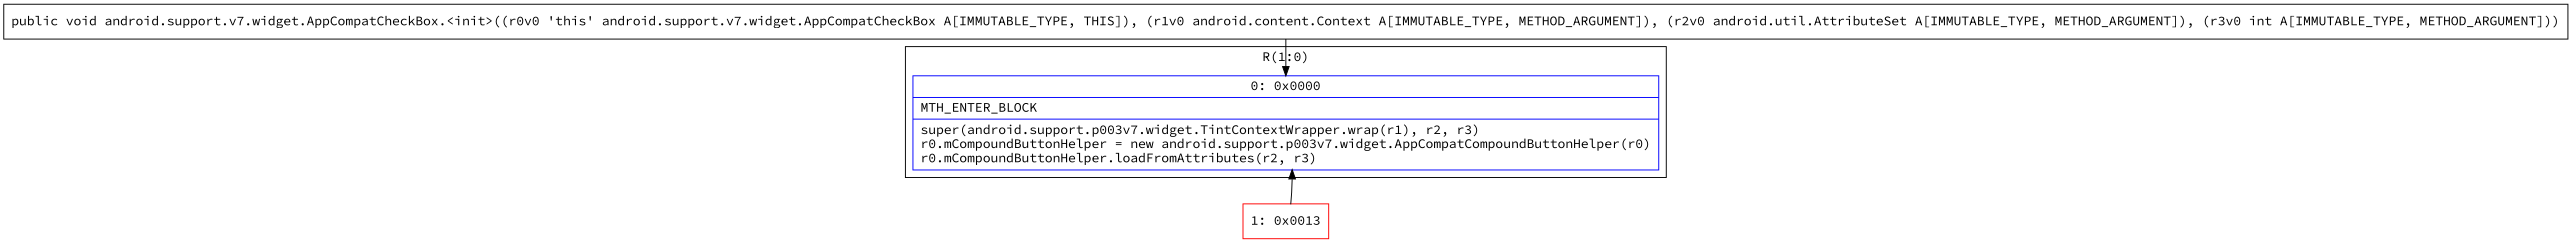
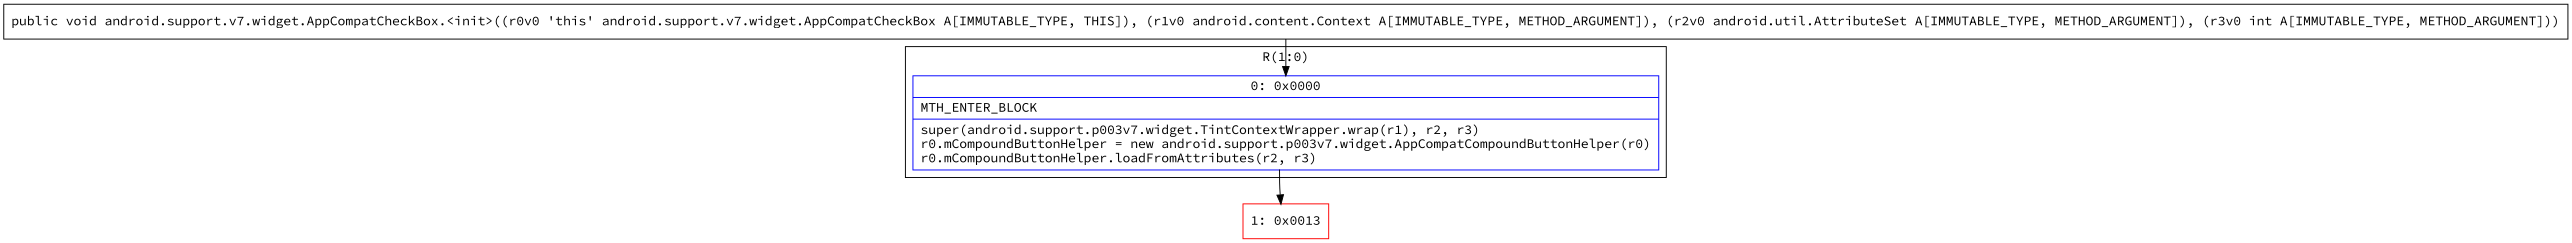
(1292, 192) -> (1280, 183)
